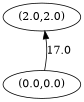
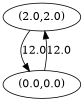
none -> (21, 47)
(59, 51) -> (59, 51)
